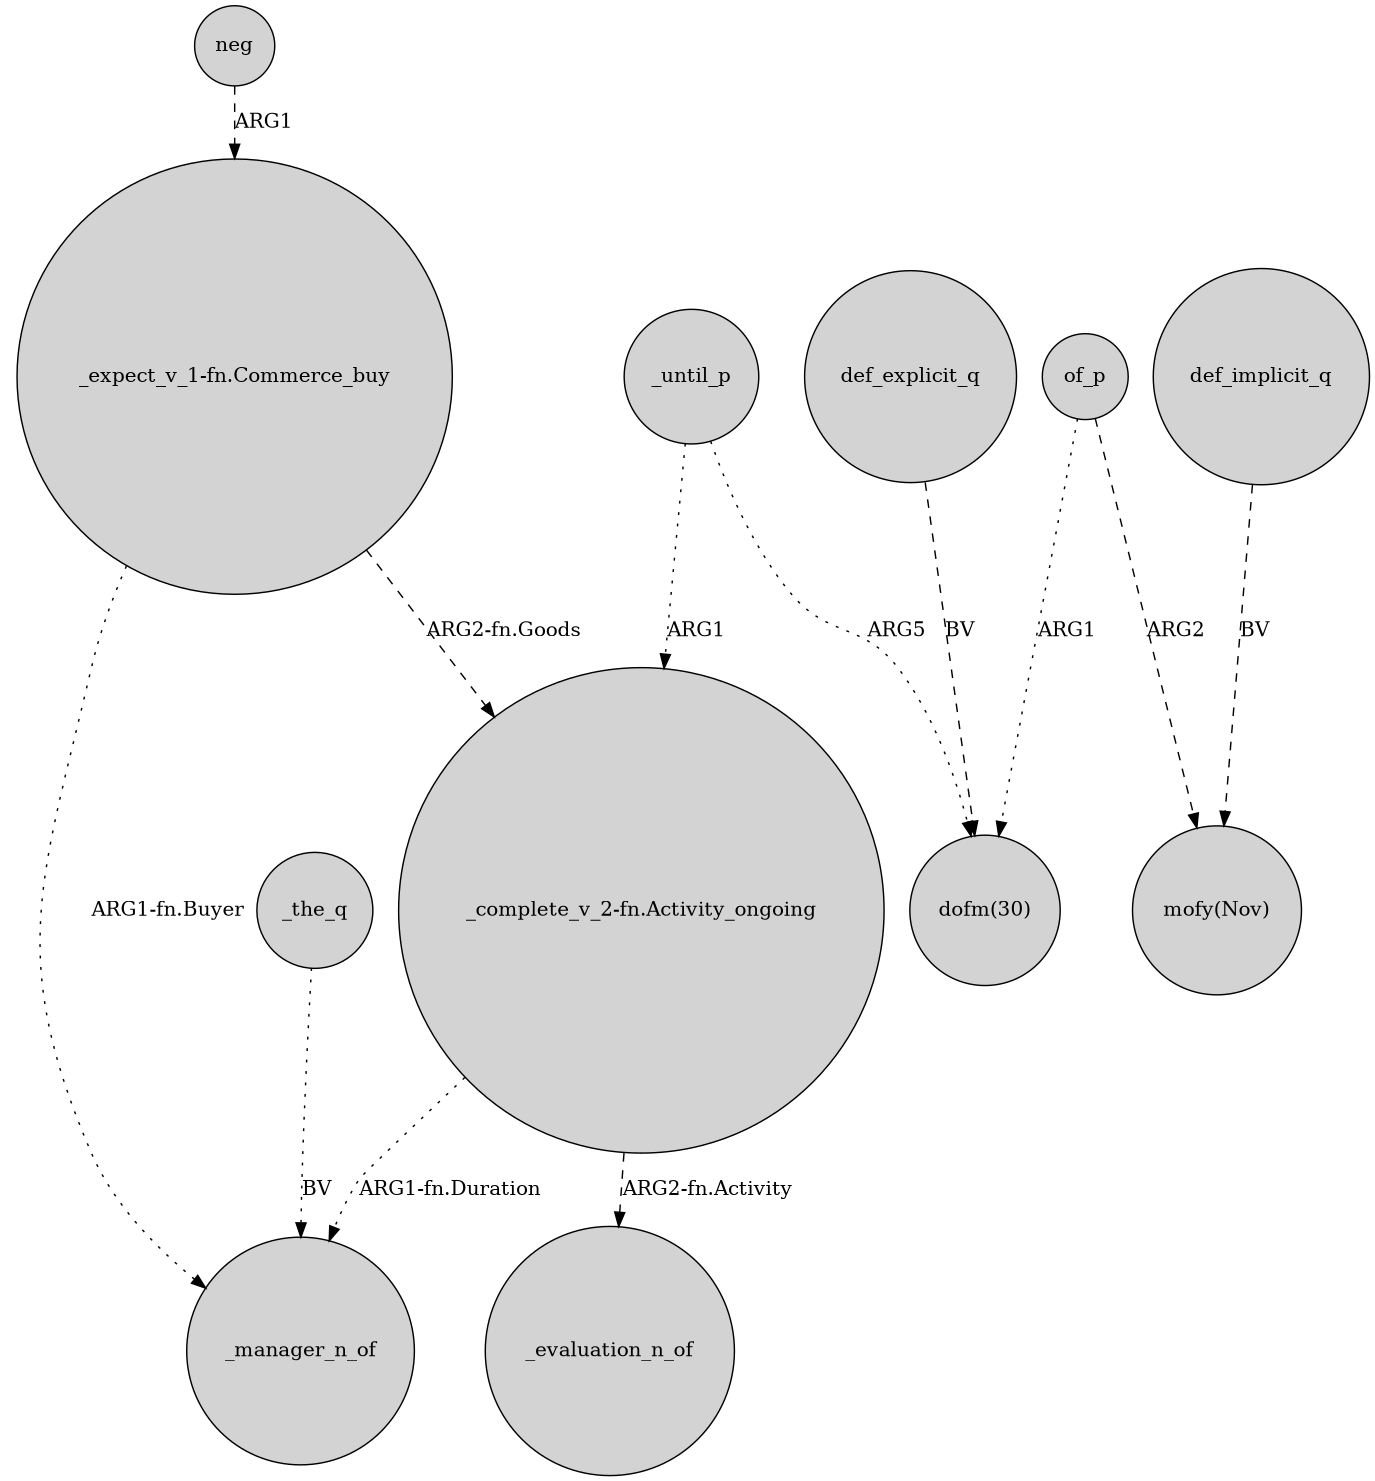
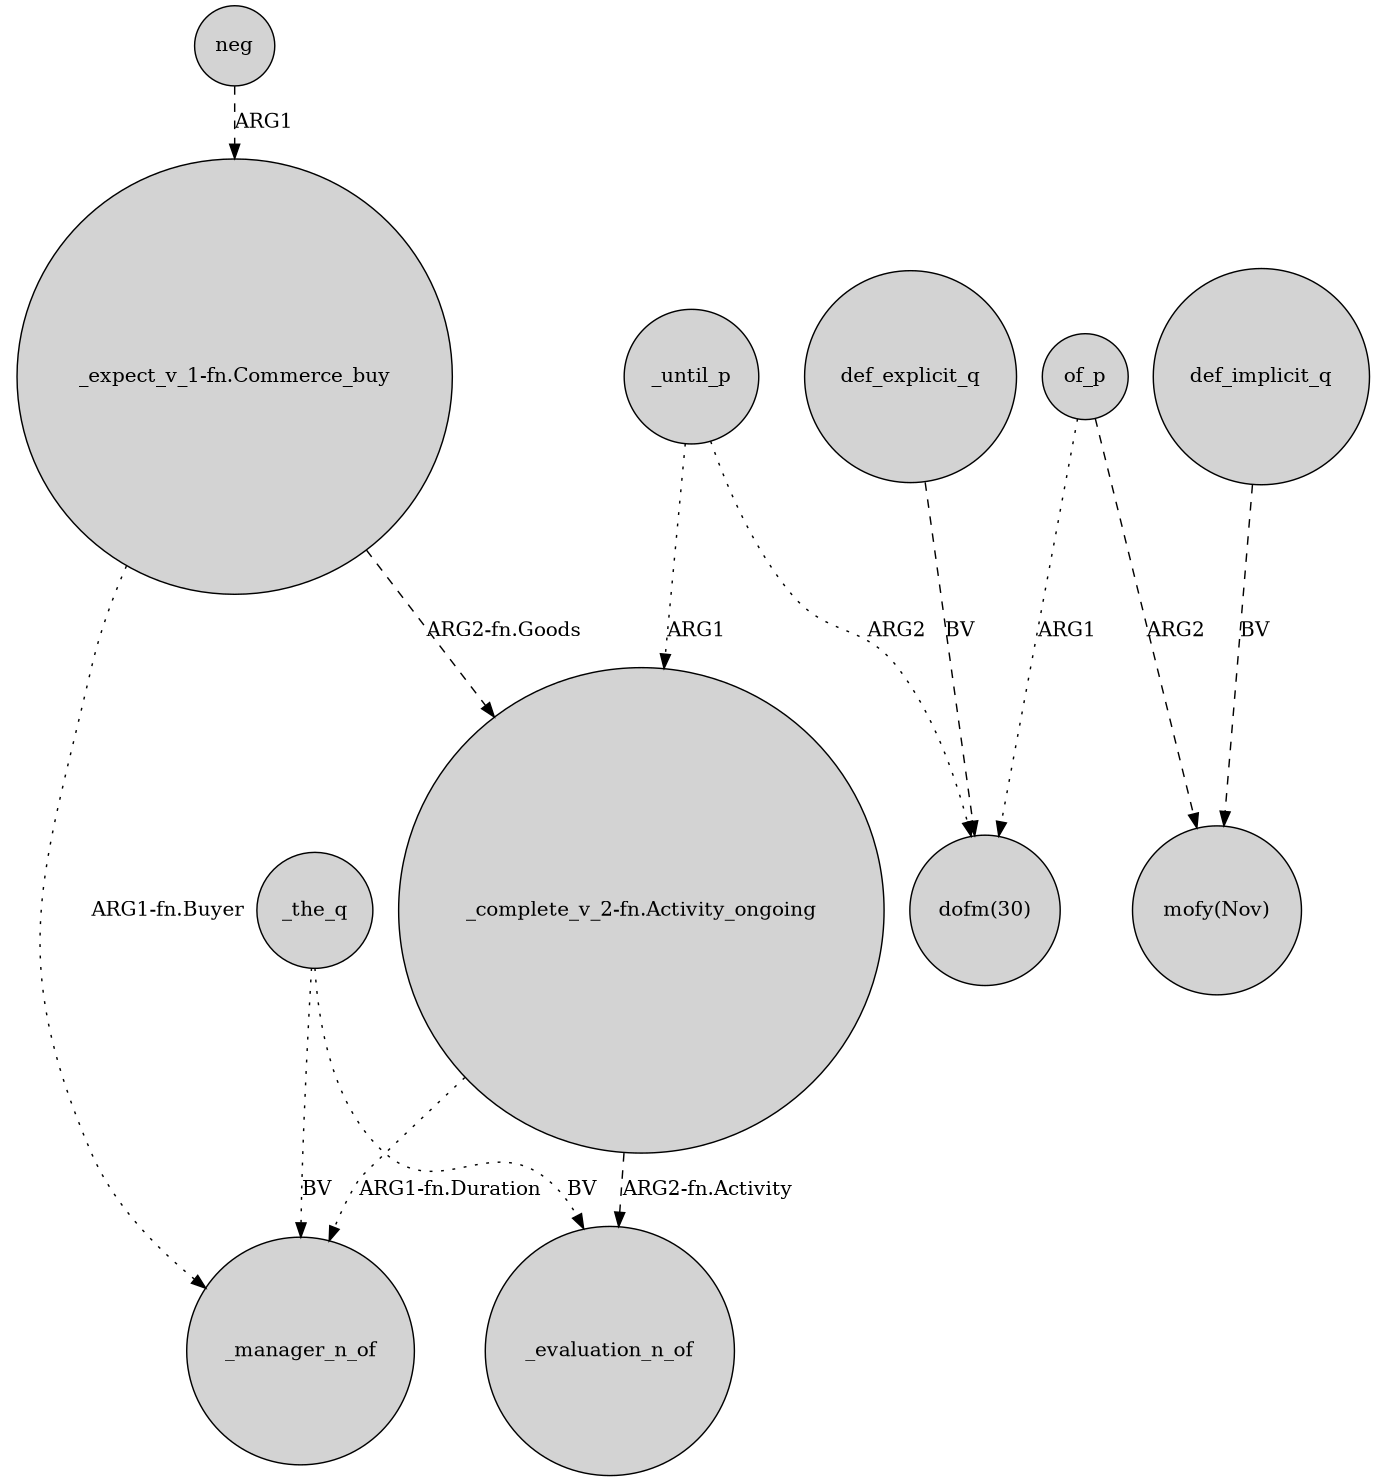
(897, 631) -> (897, 631)
none -> (400, 1163)
